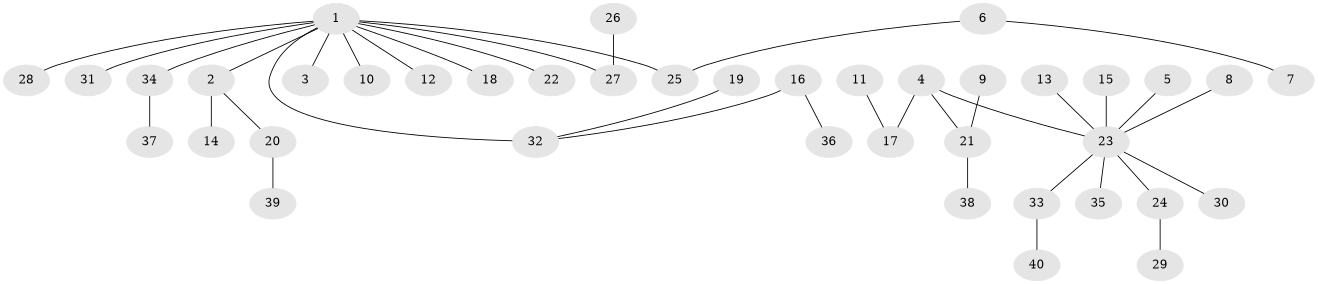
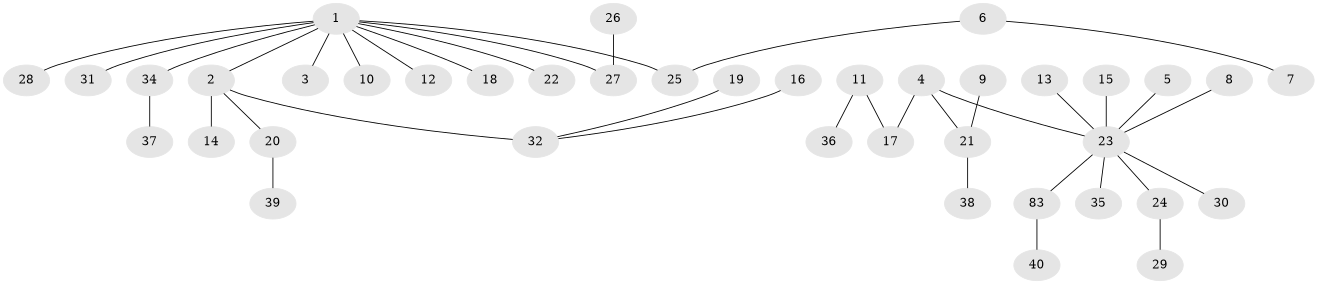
(814, 111) -> (844, 111)
(345, 125) -> (370, 122)
(1037, 204) -> (1037, 204)
